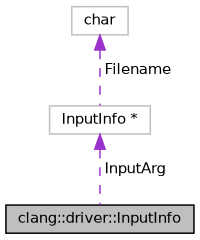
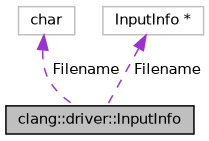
(100, 78) -> (51, 83)
(133, 170) -> (166, 70)
